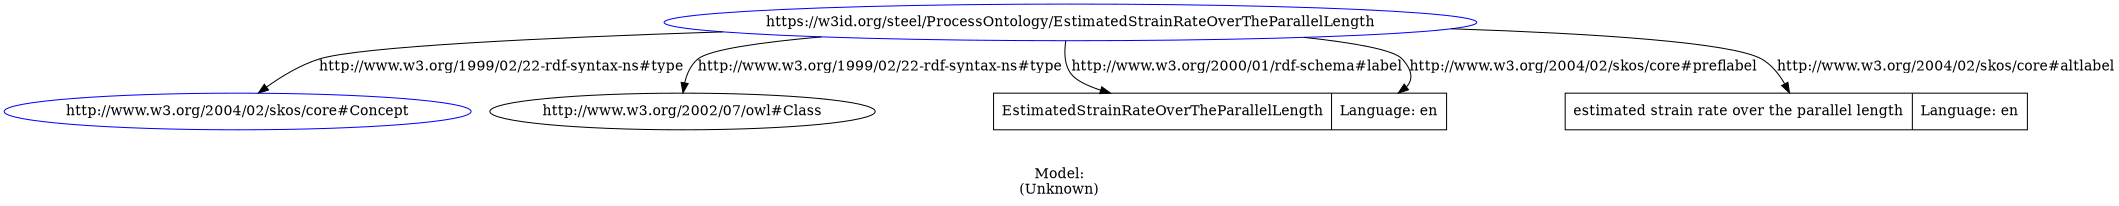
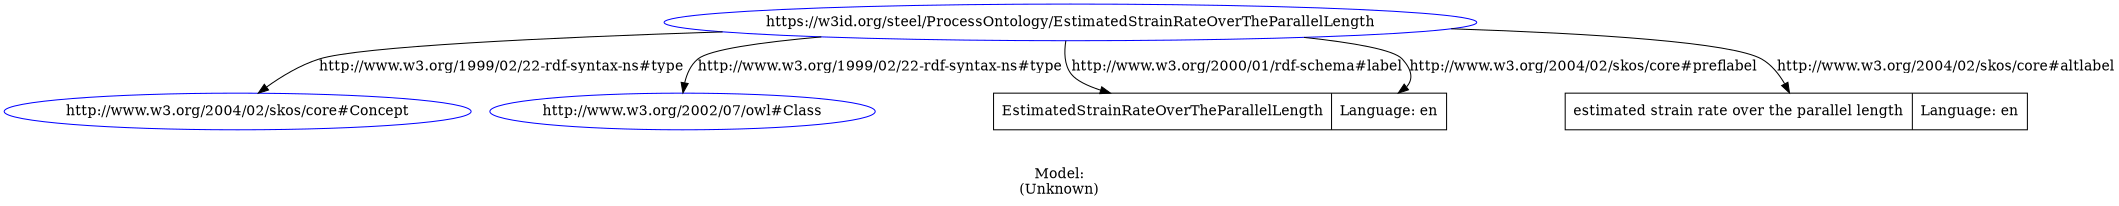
(683, 111) -> (683, 111)
